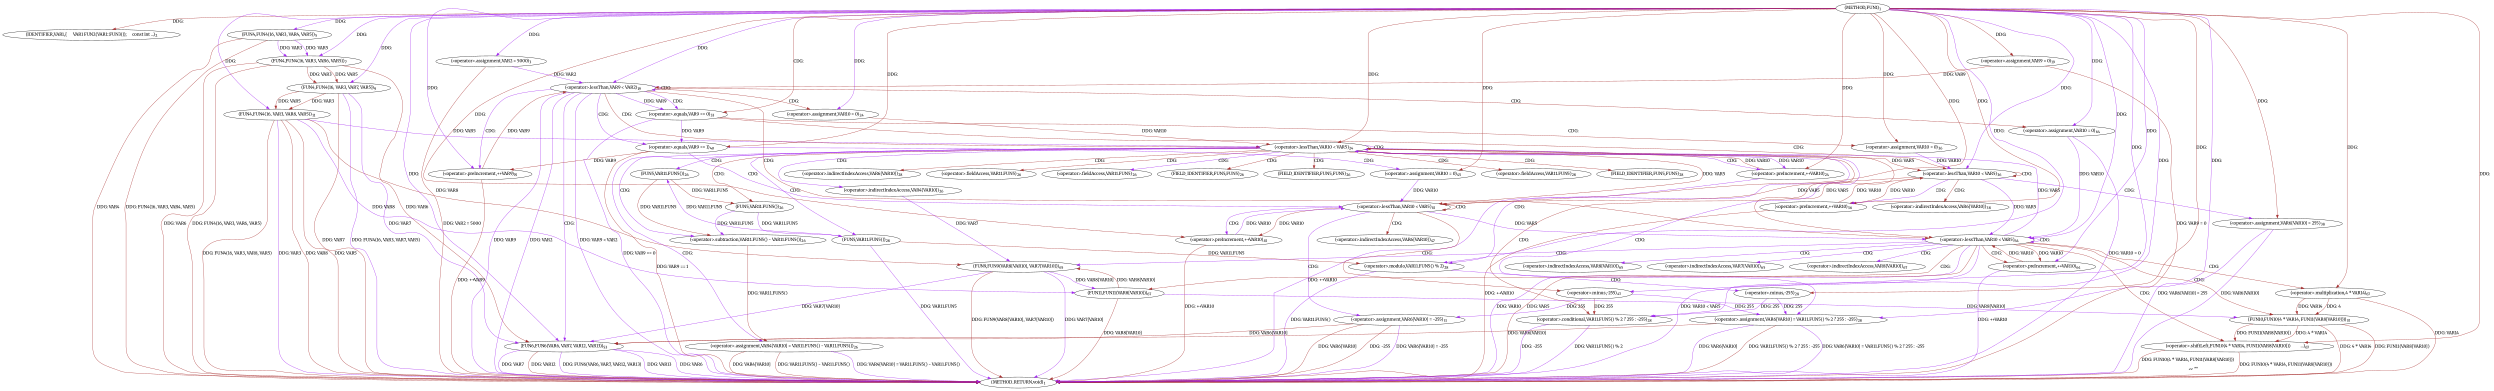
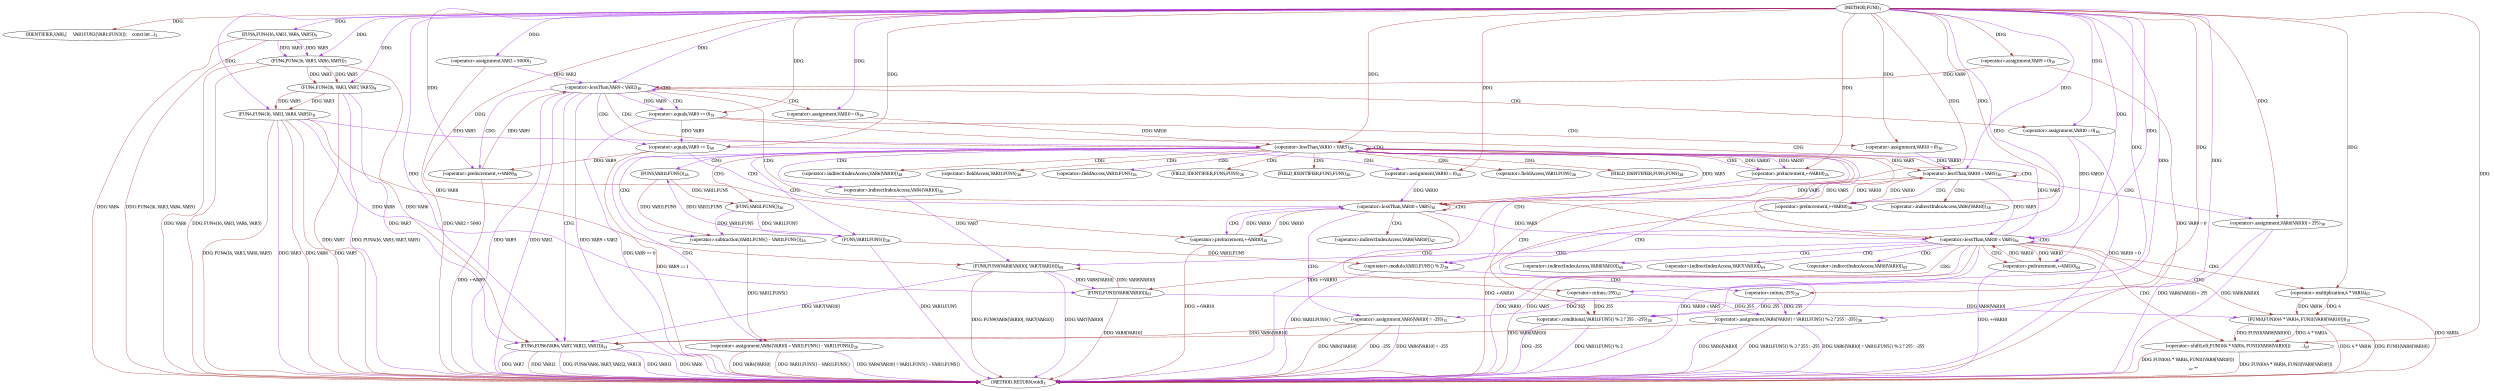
(799, 61) -> (799, 61)
